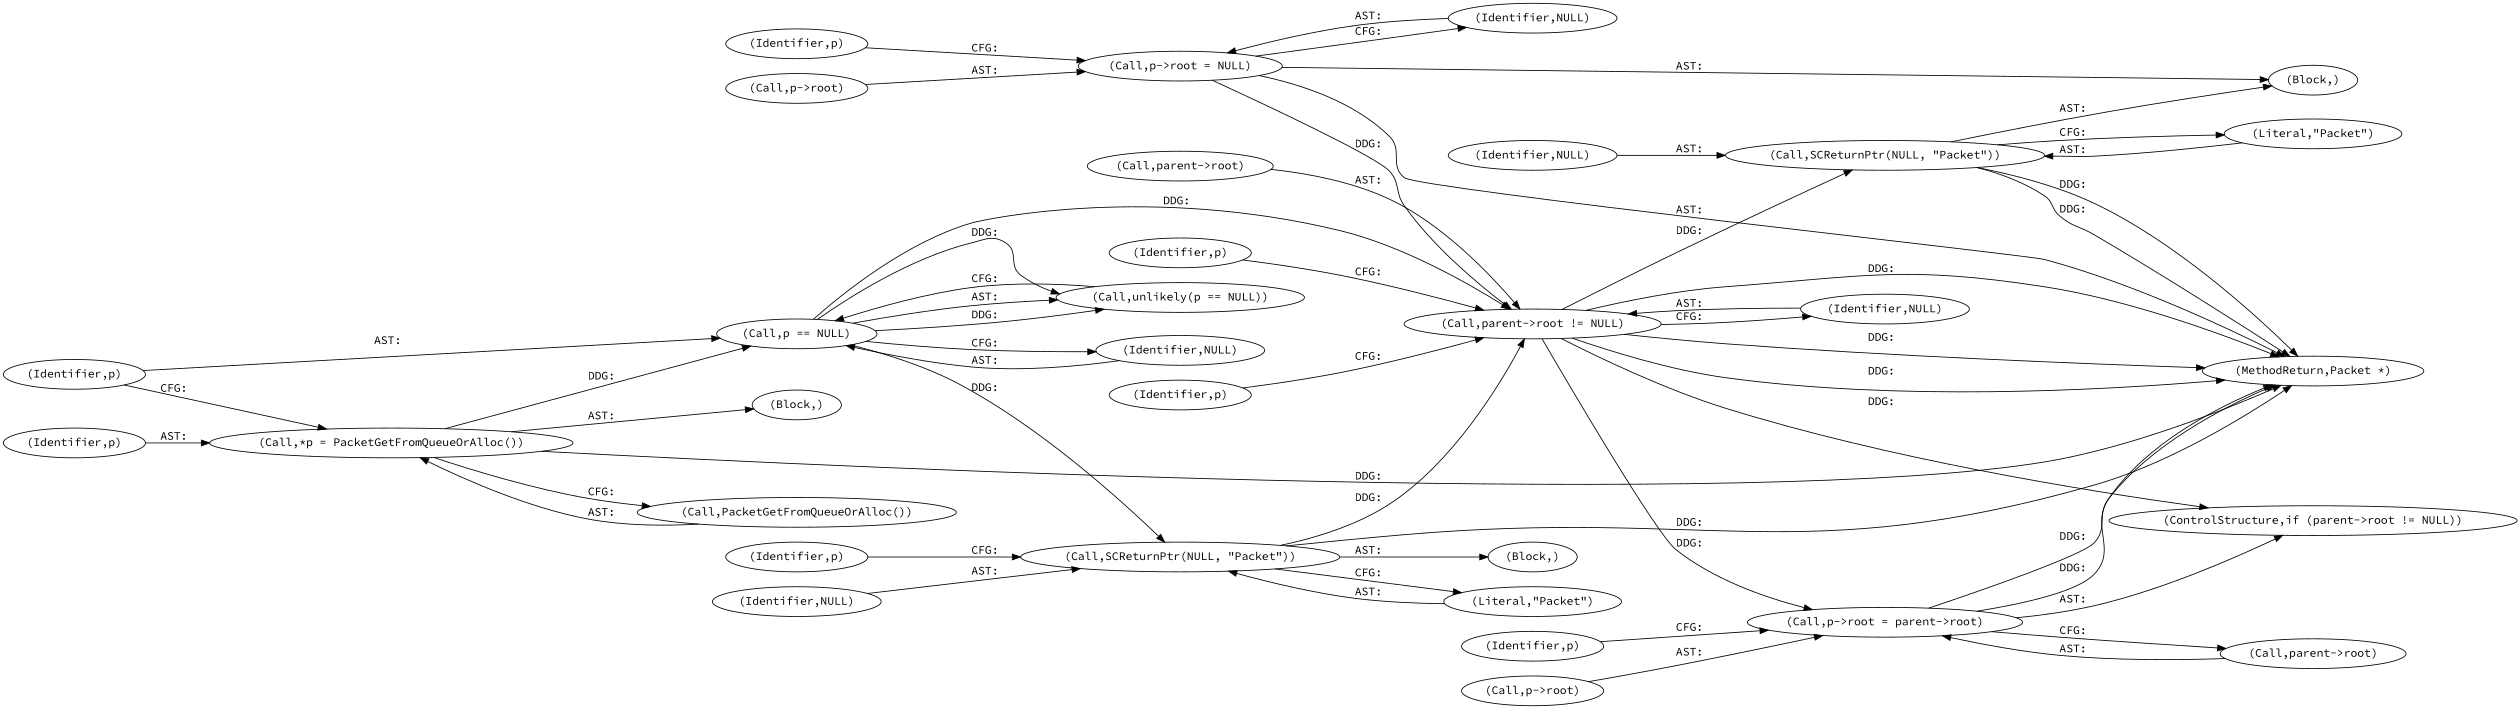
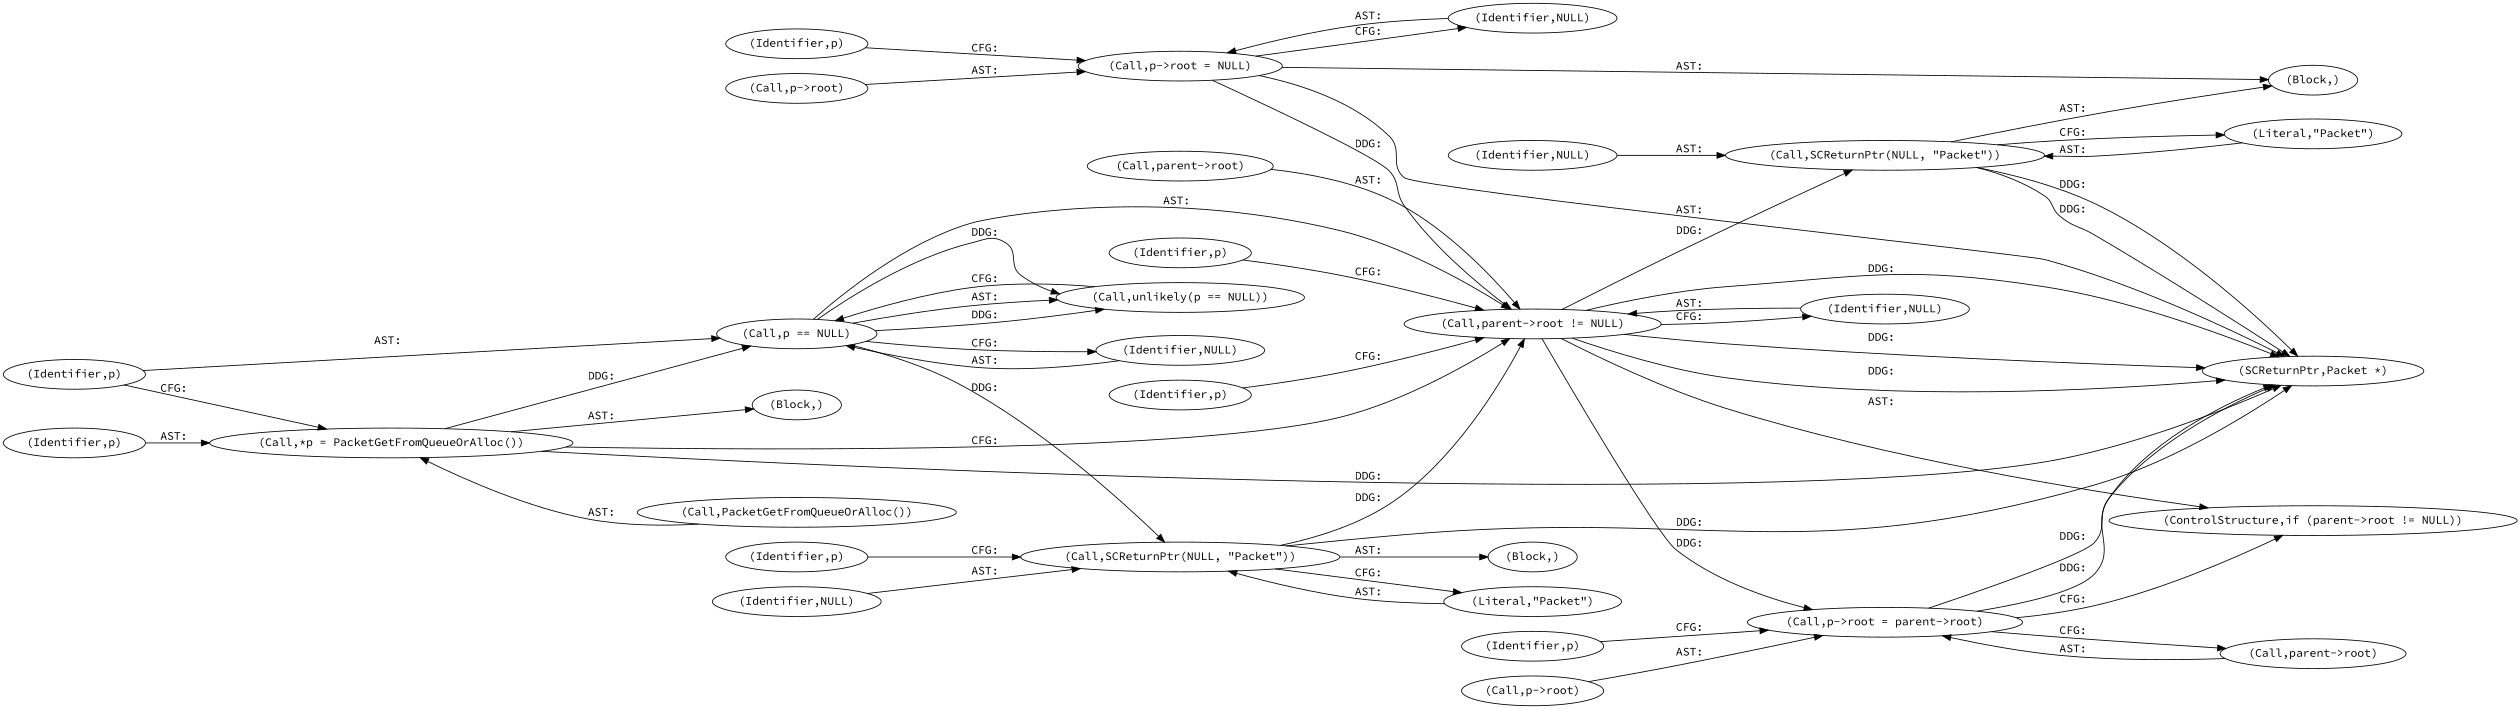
(1180, 201) -> (1180, 201)
(2313, 371) -> (2313, 371)
(1885, 402) -> (1885, 402)
(537, 487) -> (1043, 445)
(2077, 600) -> (2077, 600)
